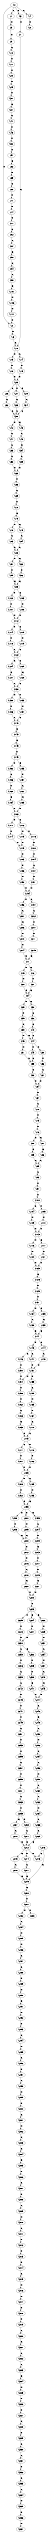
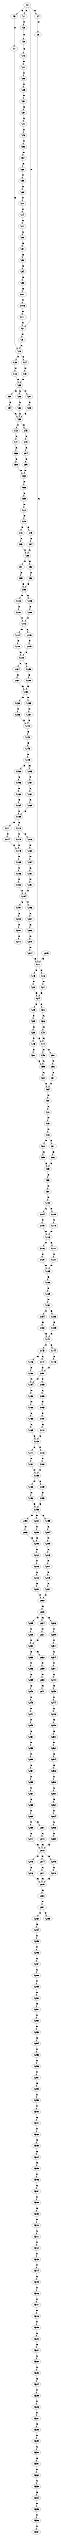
none -> (38, 499)
(34, 1694) -> none
(41, 1853) -> (31, 1867)
